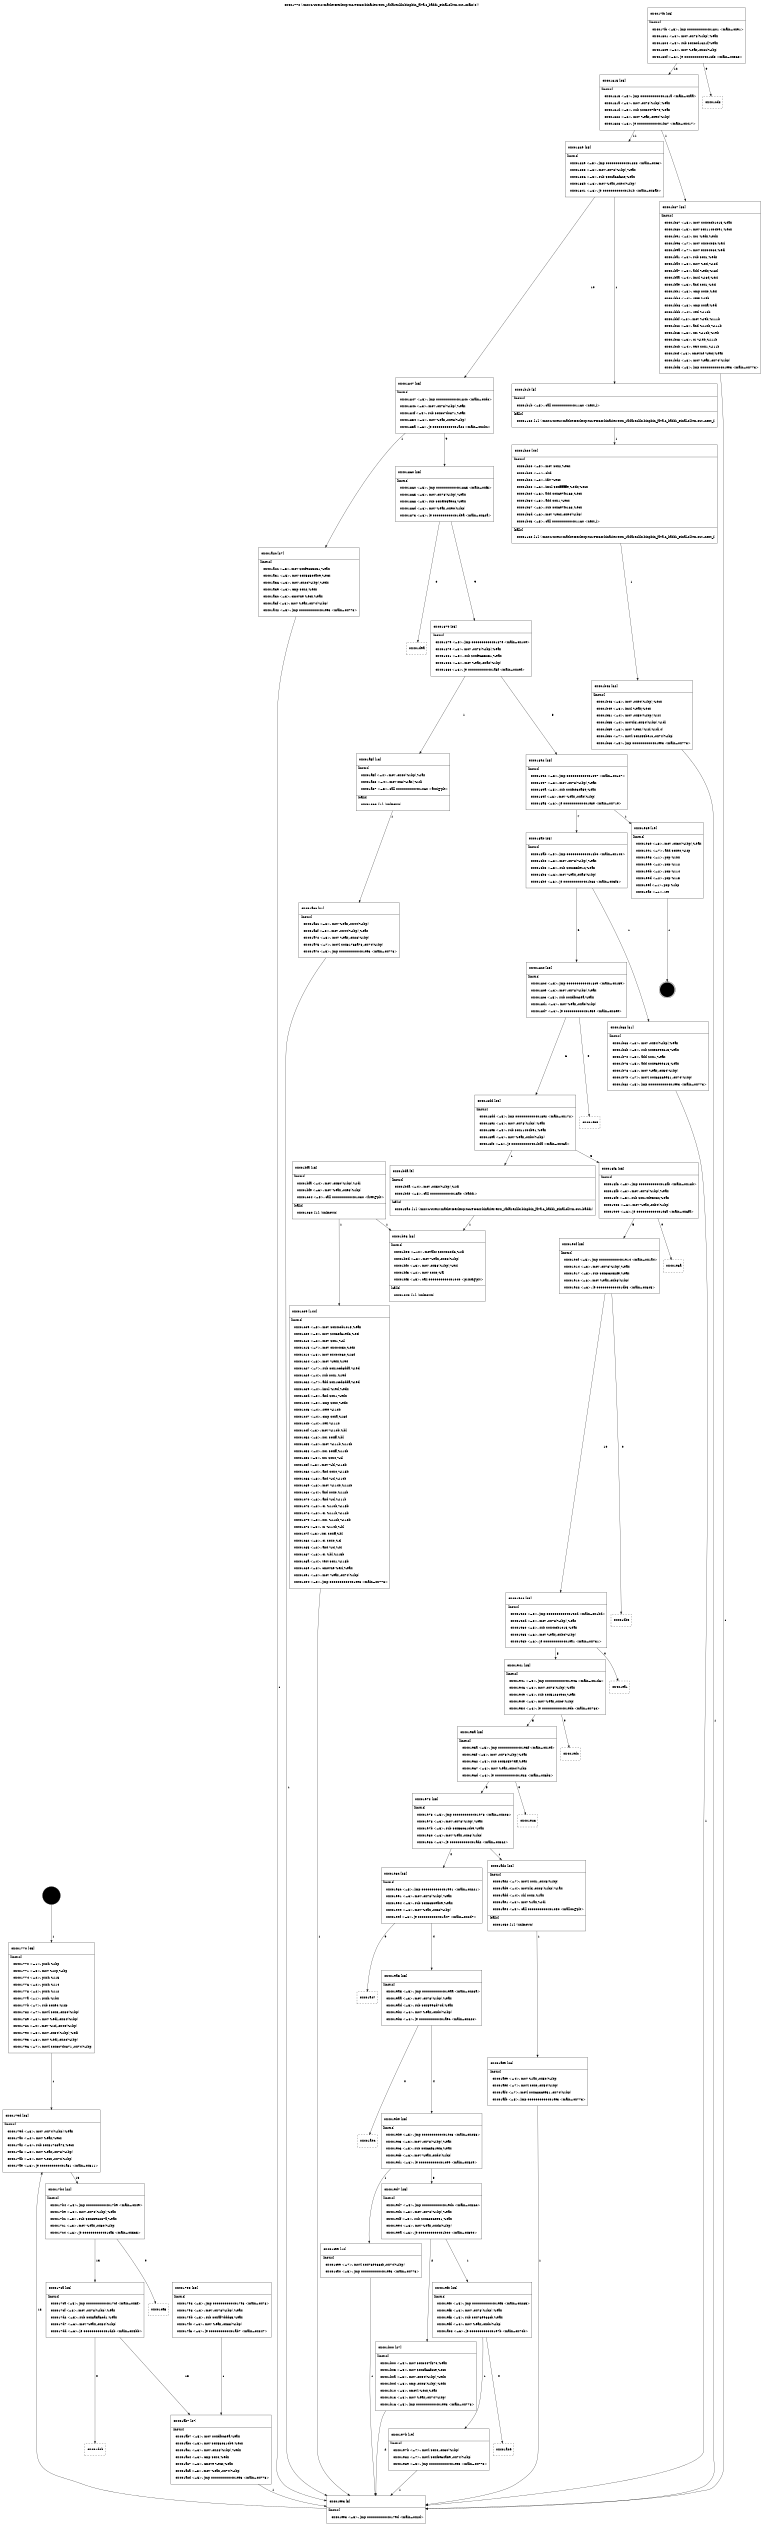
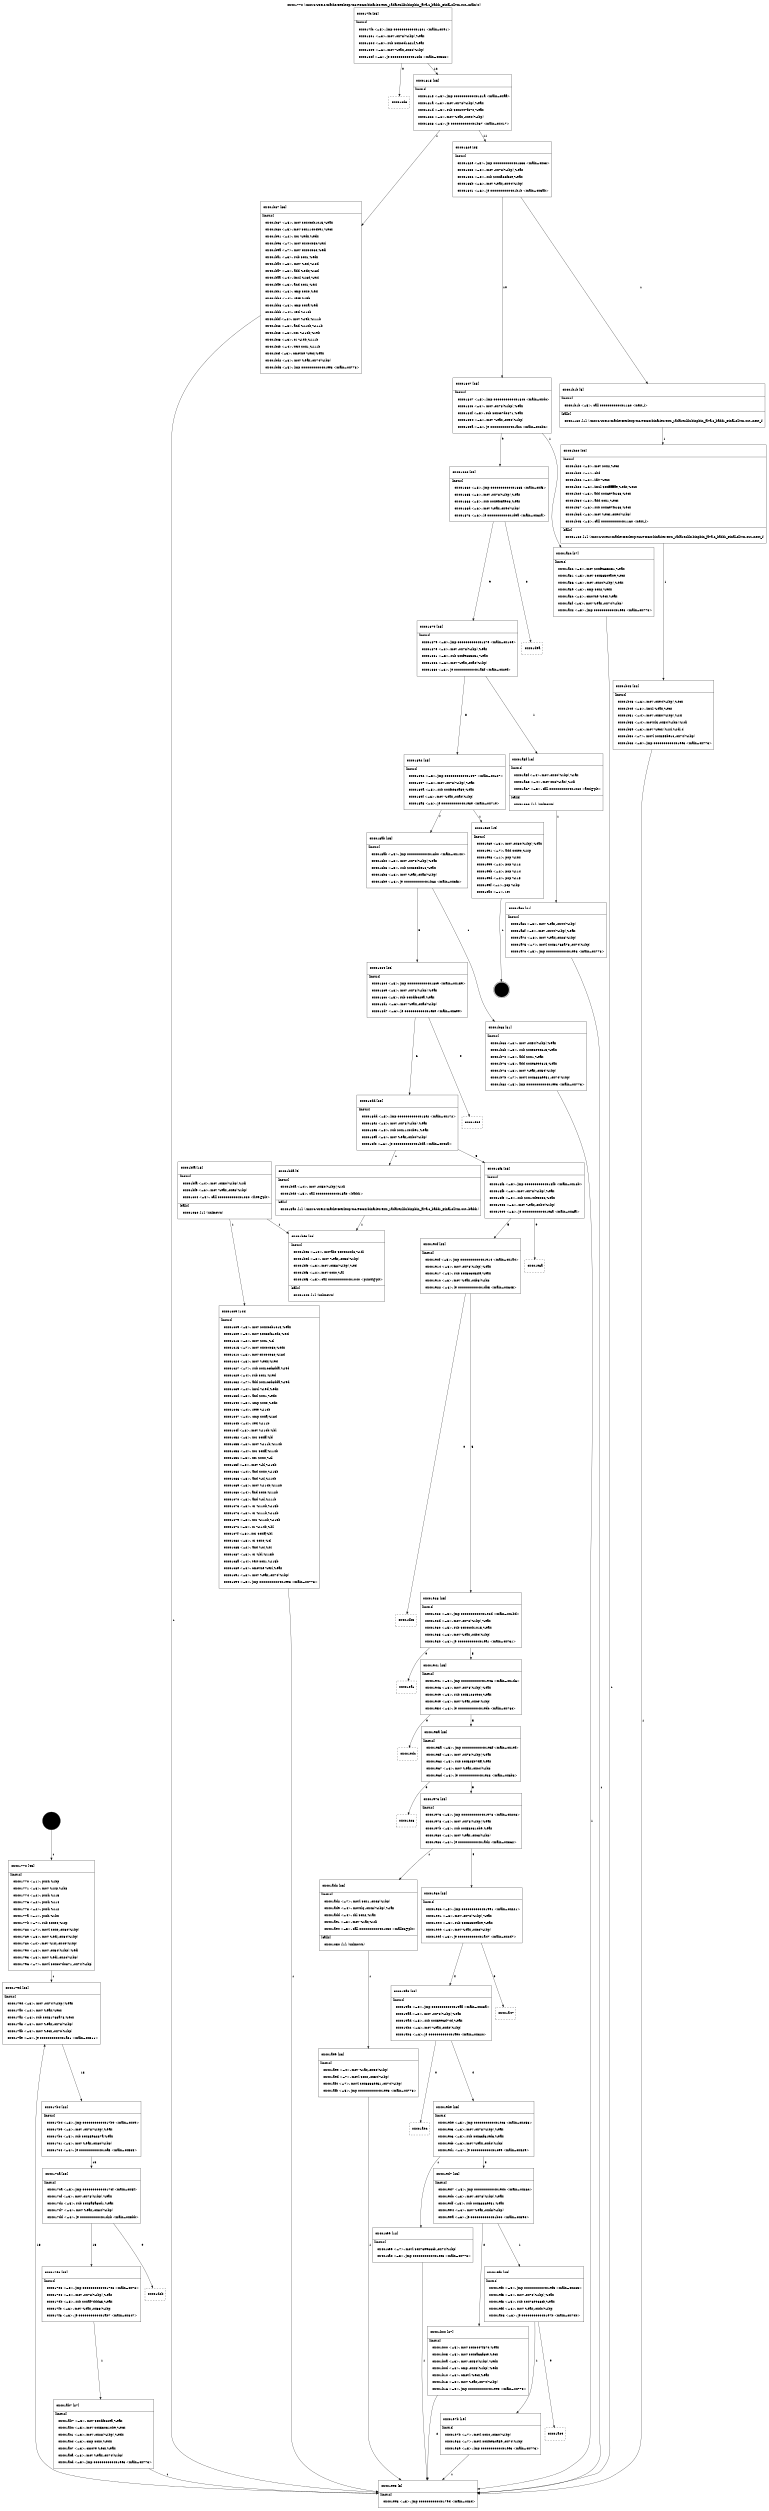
(605, 1447) -> (472, 1447)
(158, 2310) -> none
(154, 2375) -> (91, 2244)
